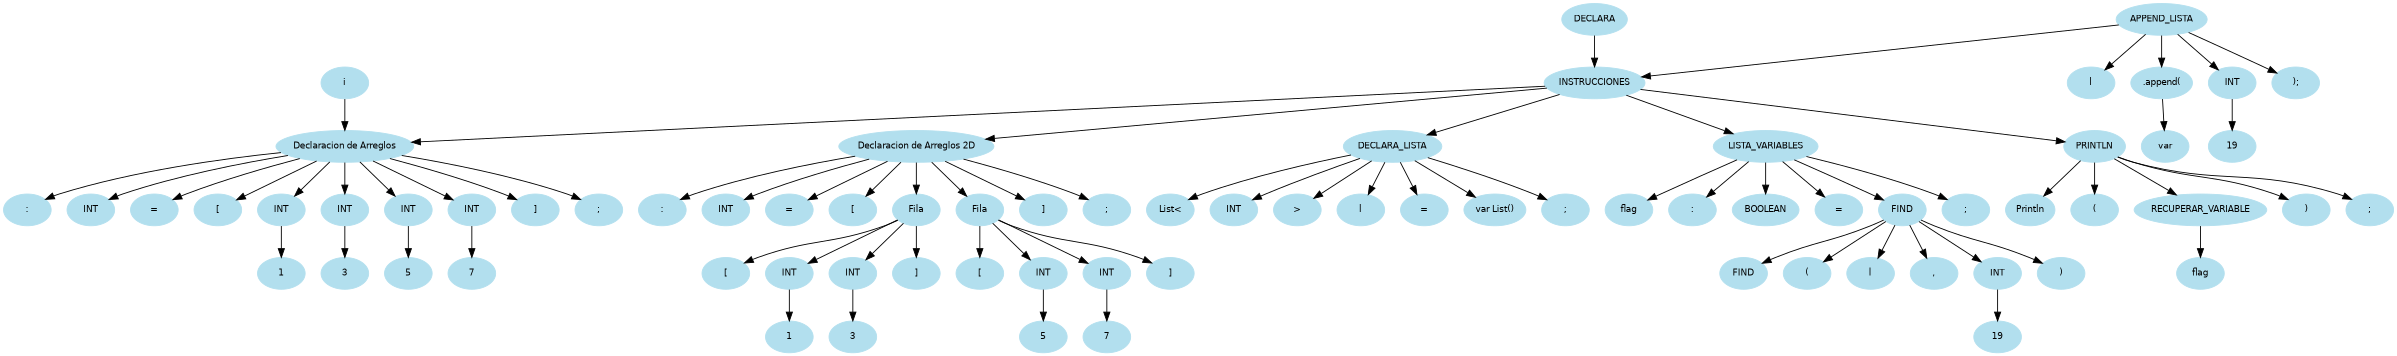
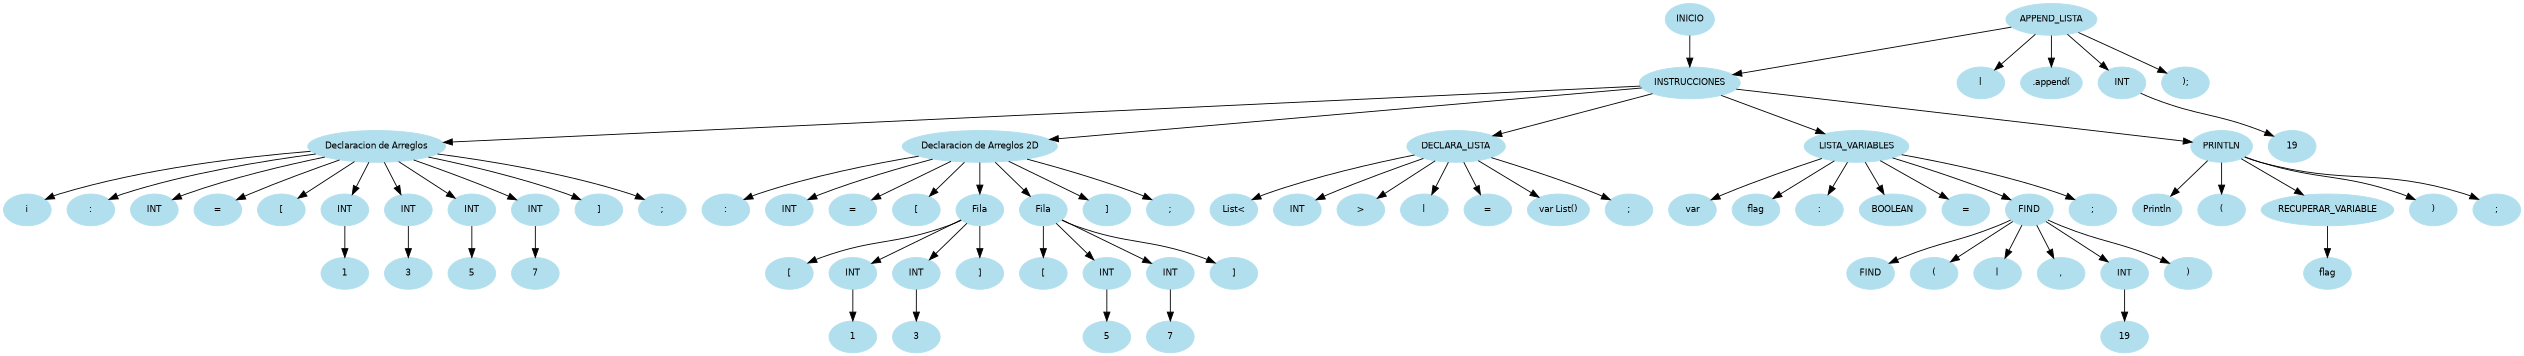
(1595, 19) -> (1690, 19)
(345, 110) -> (181, 167)
(2163, 110) -> (1770, 176)
